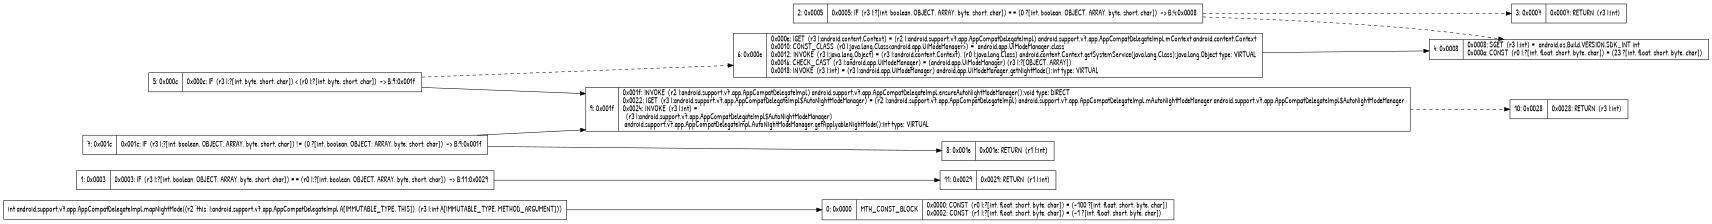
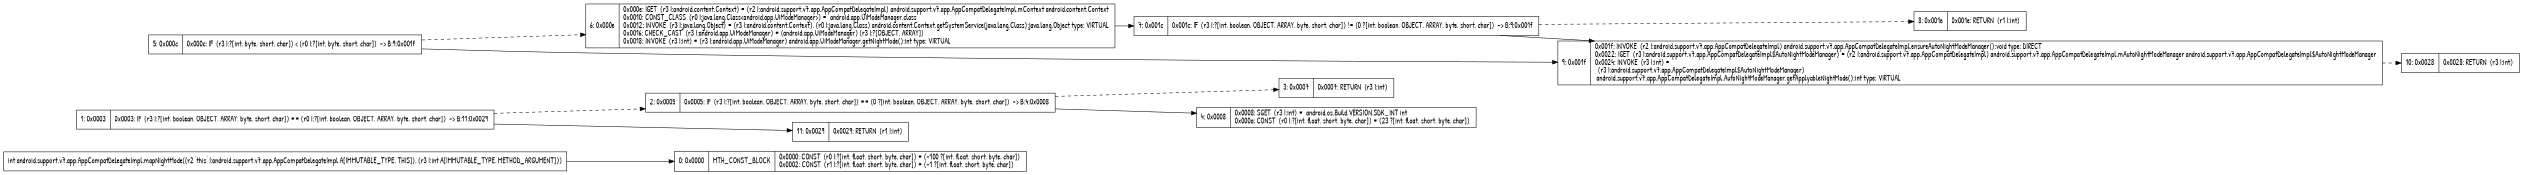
(1351, 24) -> (1123, 111)
(1343, 52) -> (1122, 26)
none -> (567, 111)
(712, 149) -> (1724, 23)
